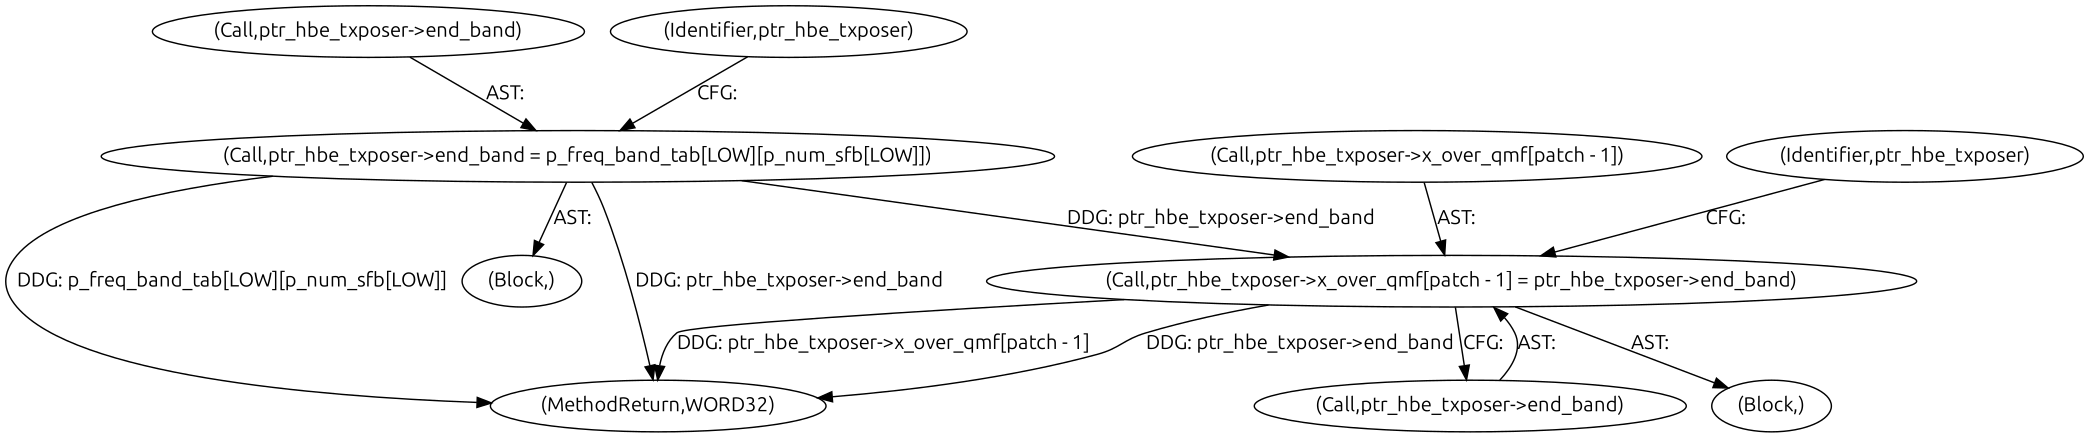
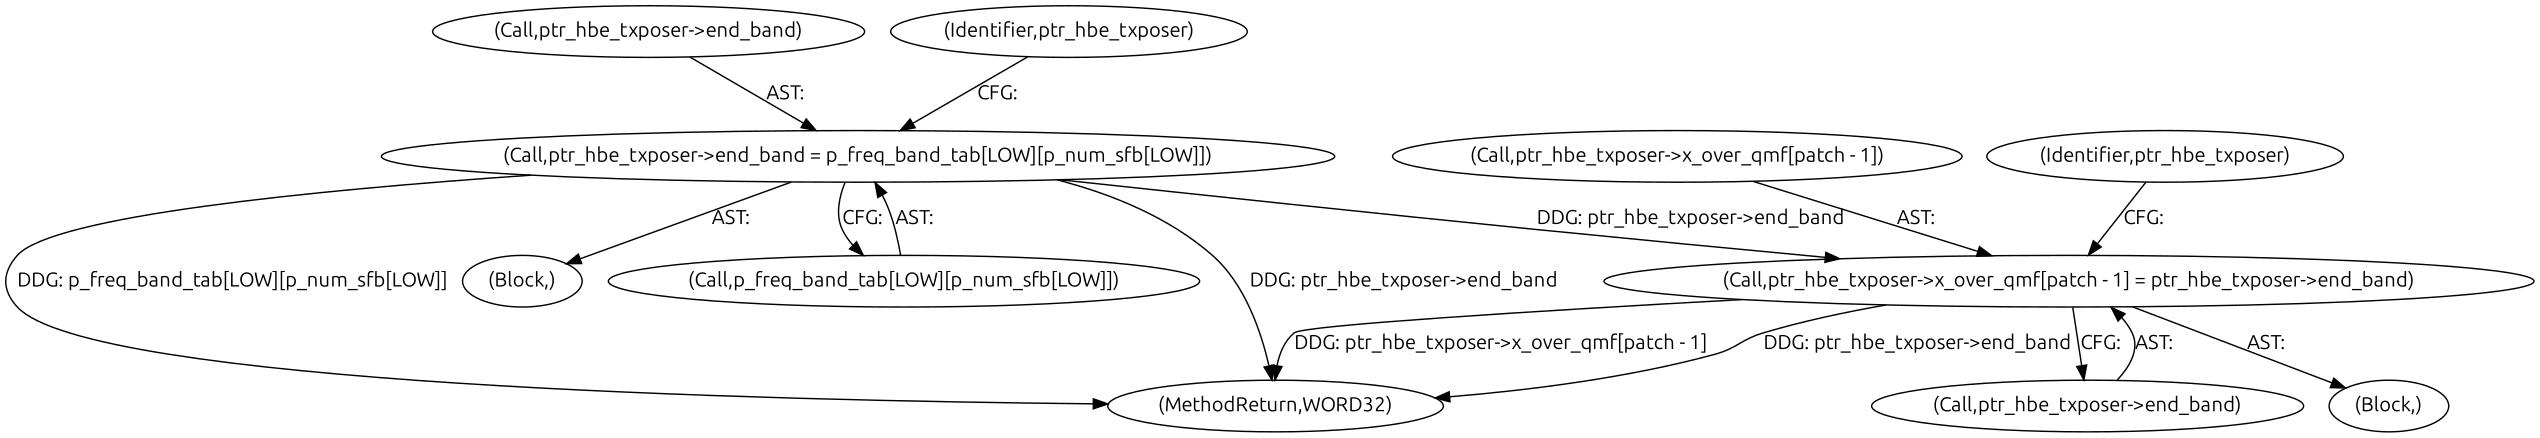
none -> (904, 281)
